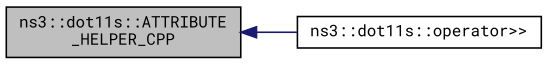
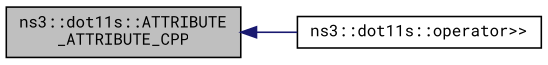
(124, 32) -> (124, 32)
